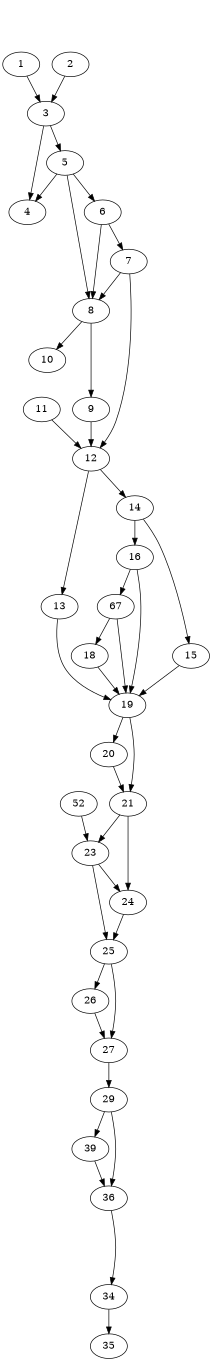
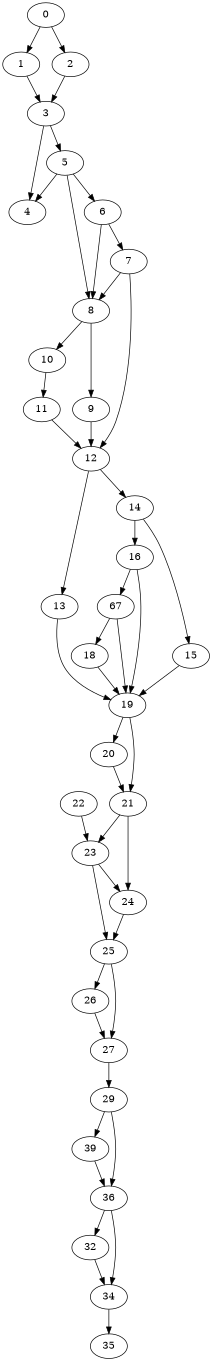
none -> (46, 15)
none -> (45, 381)
(79, 804) -> (79, 804)
none -> (90, 1248)
